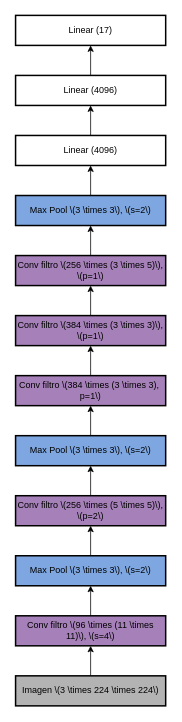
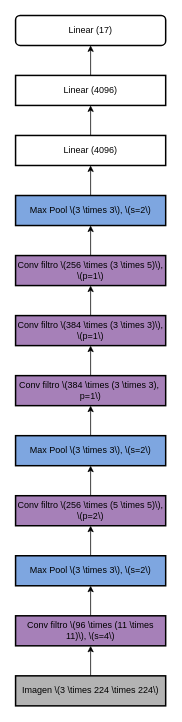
(90, 30) -> (90, 30)
